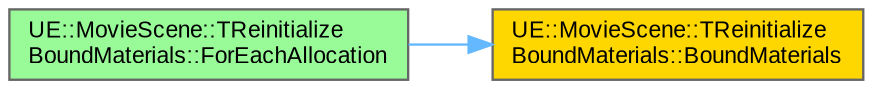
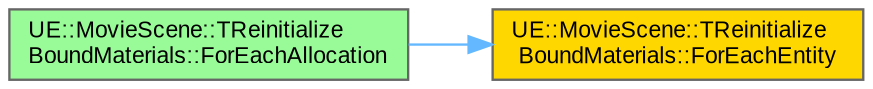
(678, 45) -> (678, 45)
